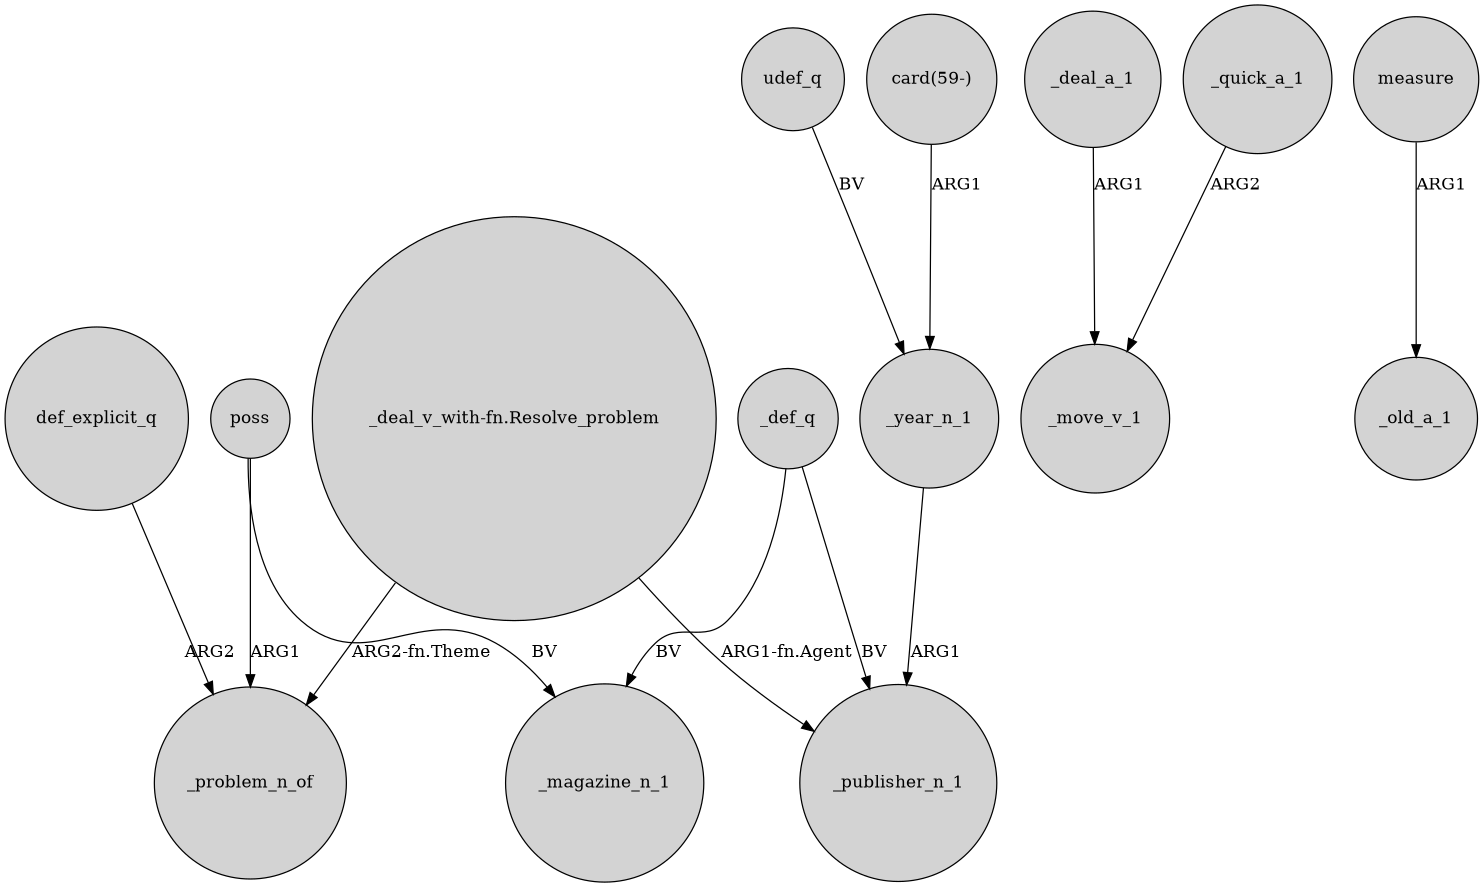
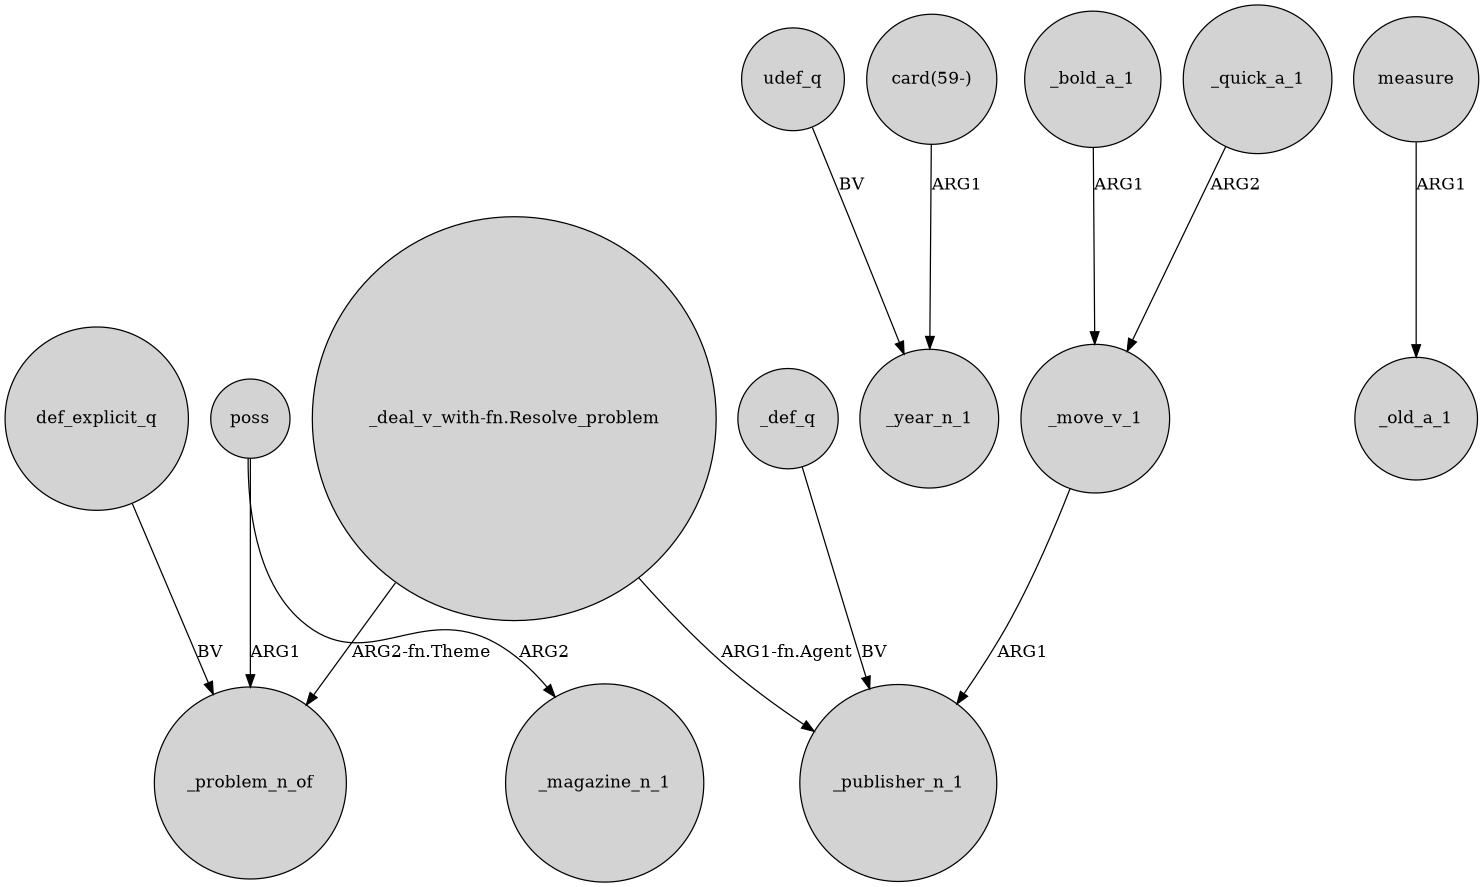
(1093, 79) -> (1093, 79)
(916, 580) -> (1024, 594)
(743, 602) -> none
(210, 652) -> (210, 652)
(545, 652) -> (545, 652)
